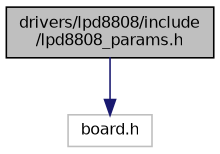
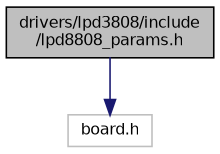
(110, 32) -> (110, 32)
